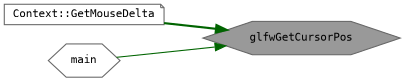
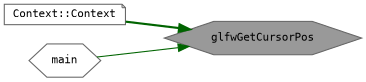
(84, 14) -> (65, 14)
